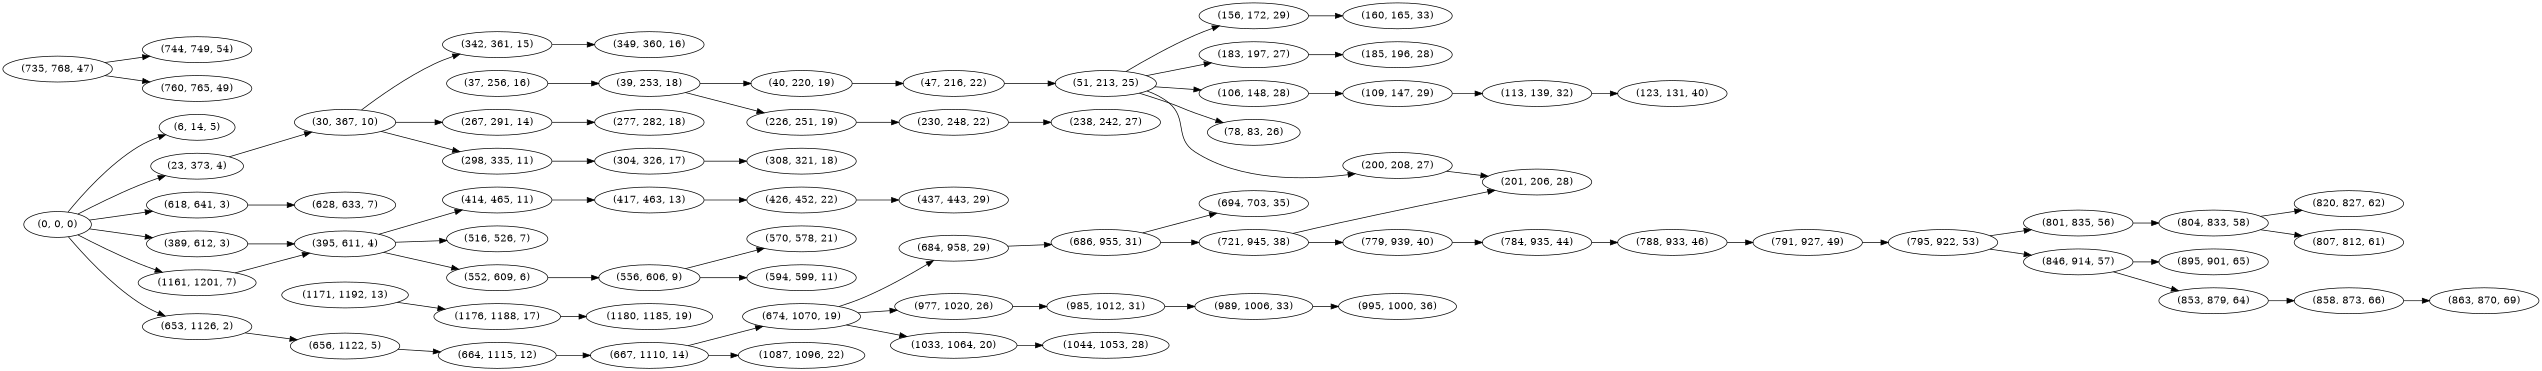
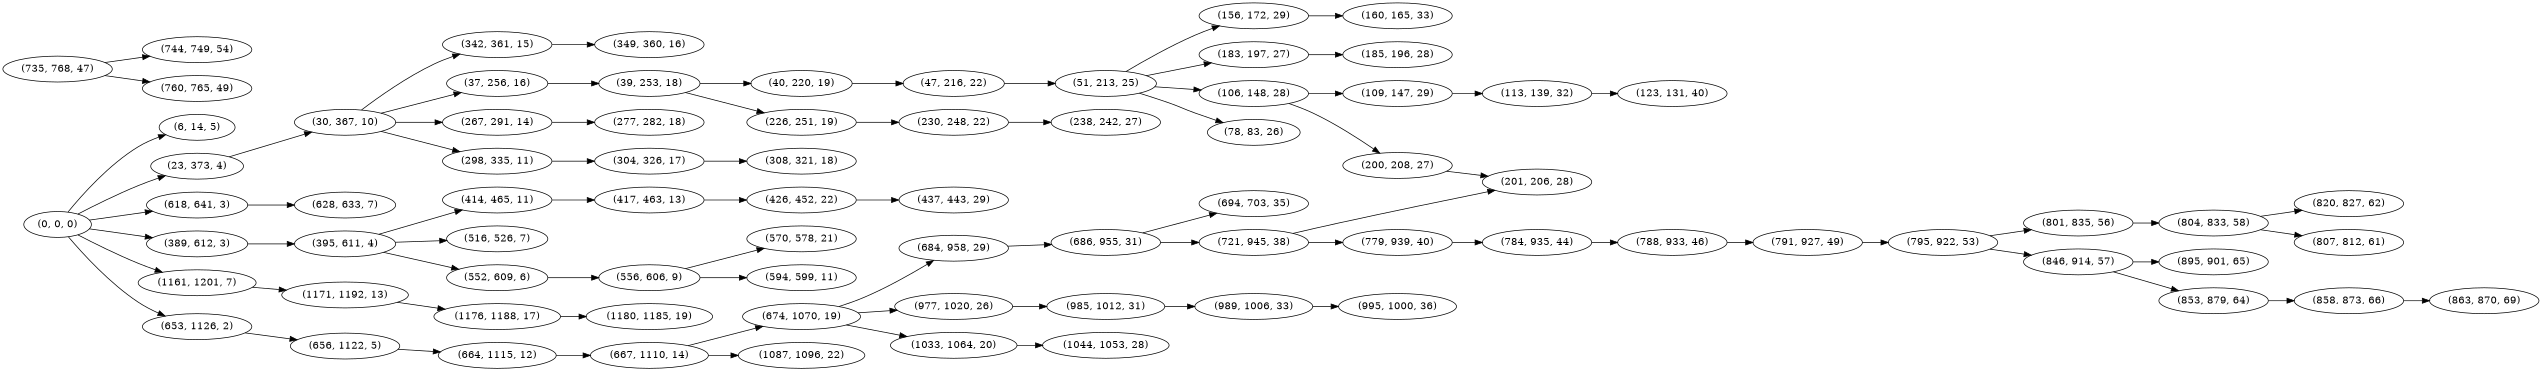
none -> (418, 104)
(1229, 168) -> (1333, 123)
(269, 264) -> (266, 288)
